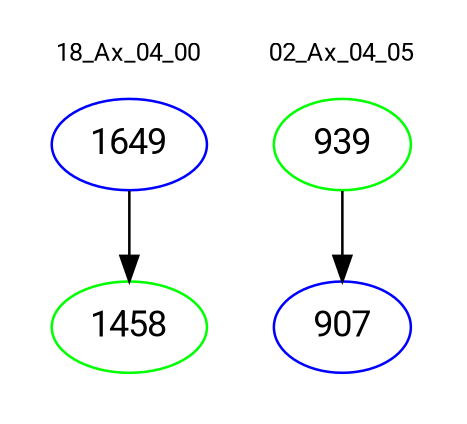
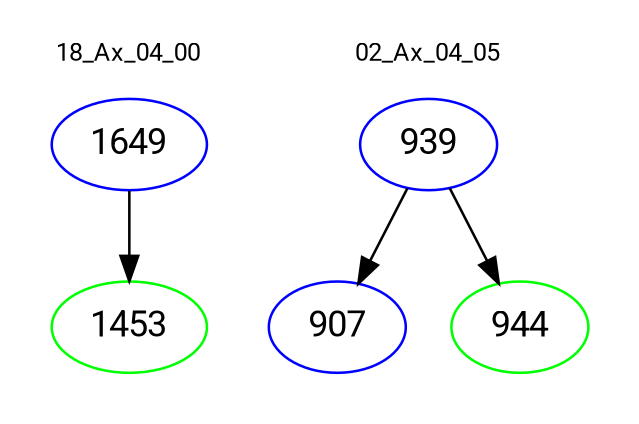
(342, 145) -> (429, 145)
(129, 327) -> (129, 327)
none -> (520, 327)
